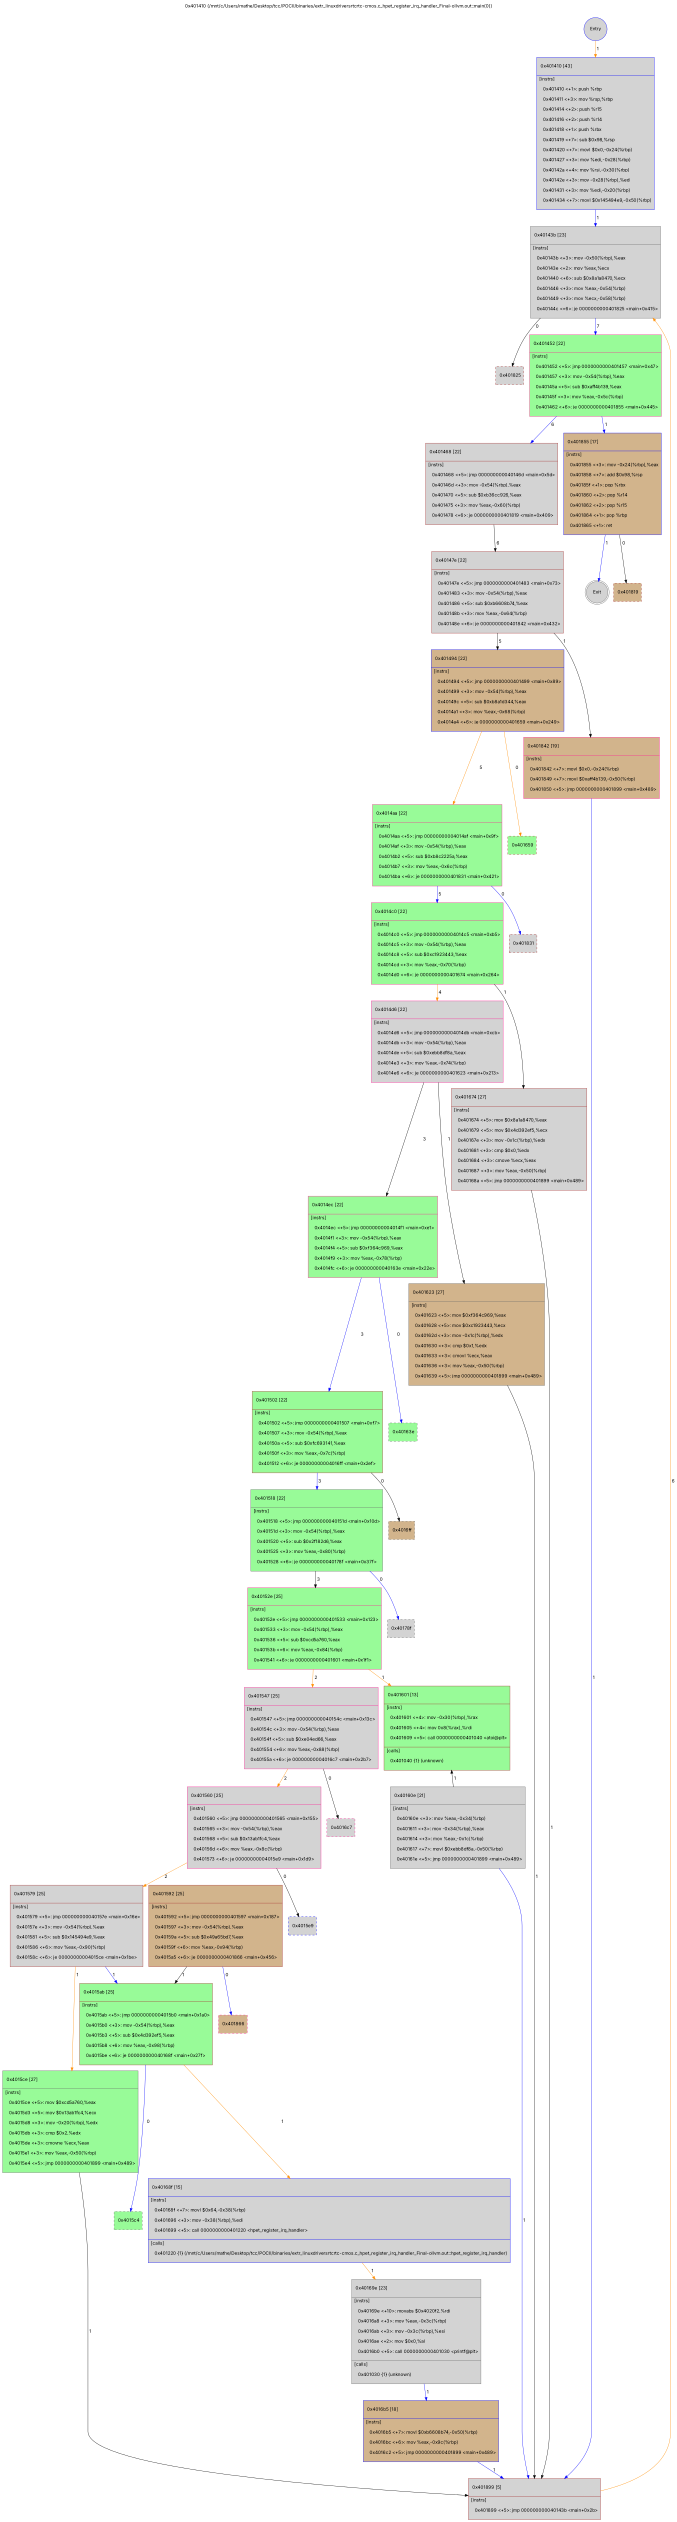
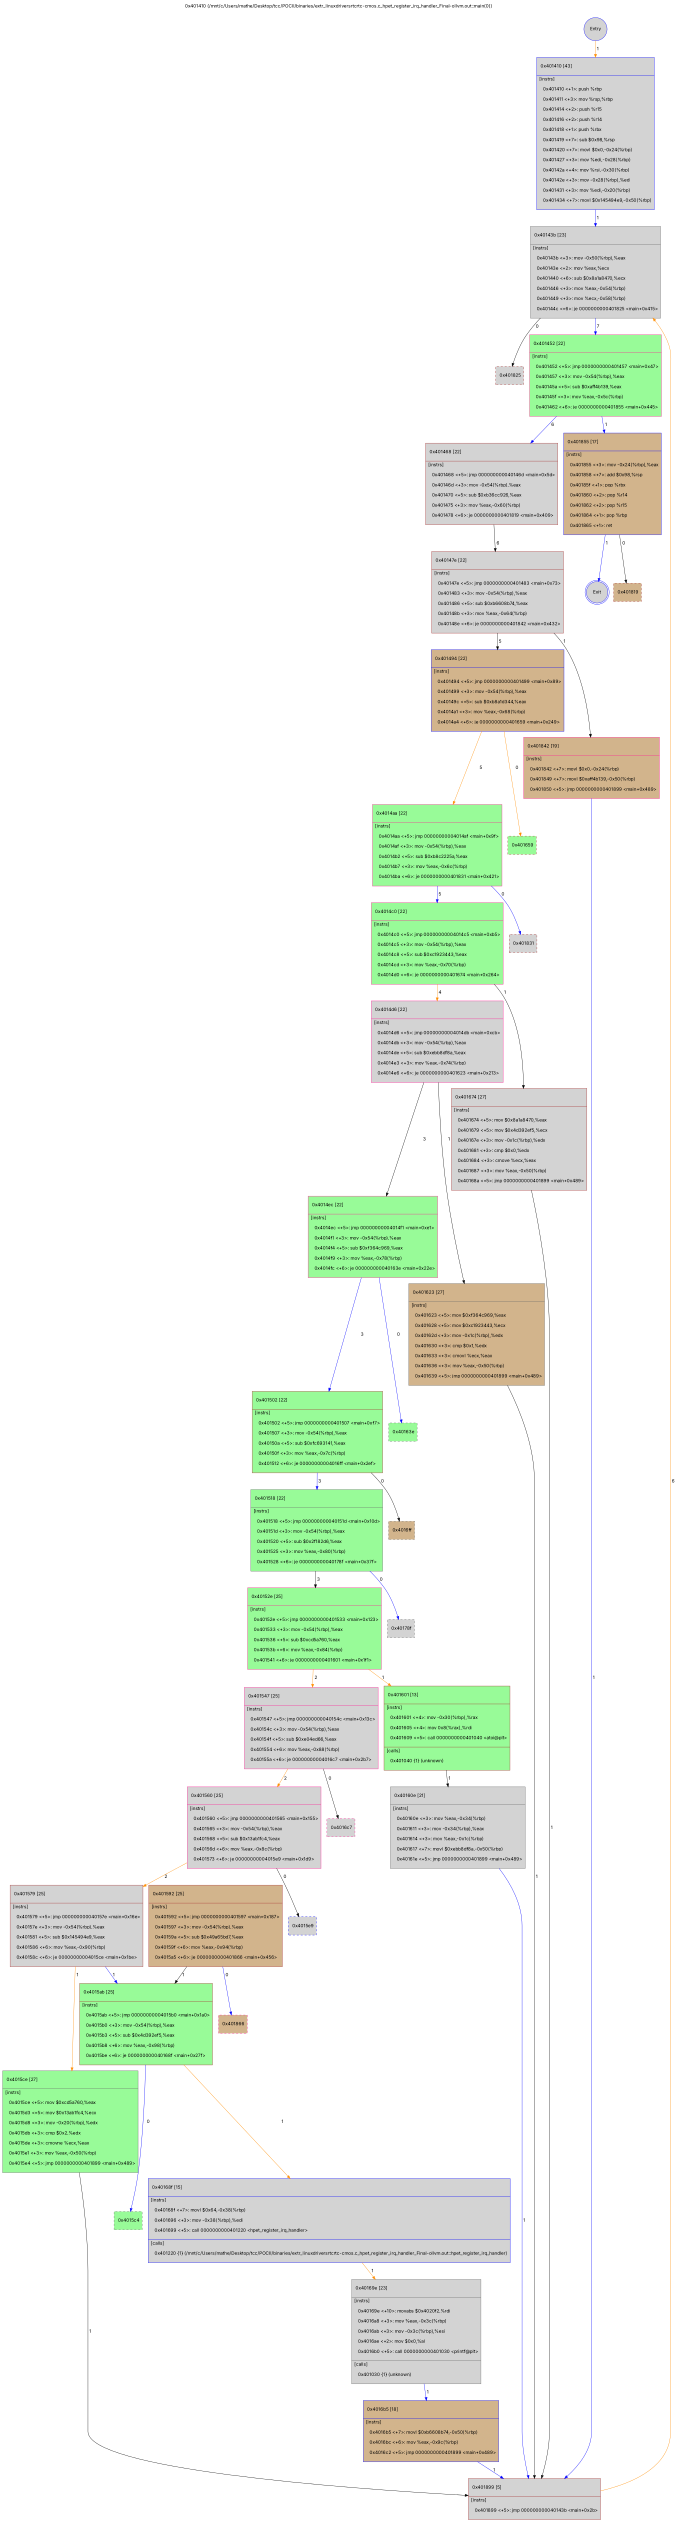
(597, 592) -> (597, 592)
(453, 1780) -> (447, 1777)
